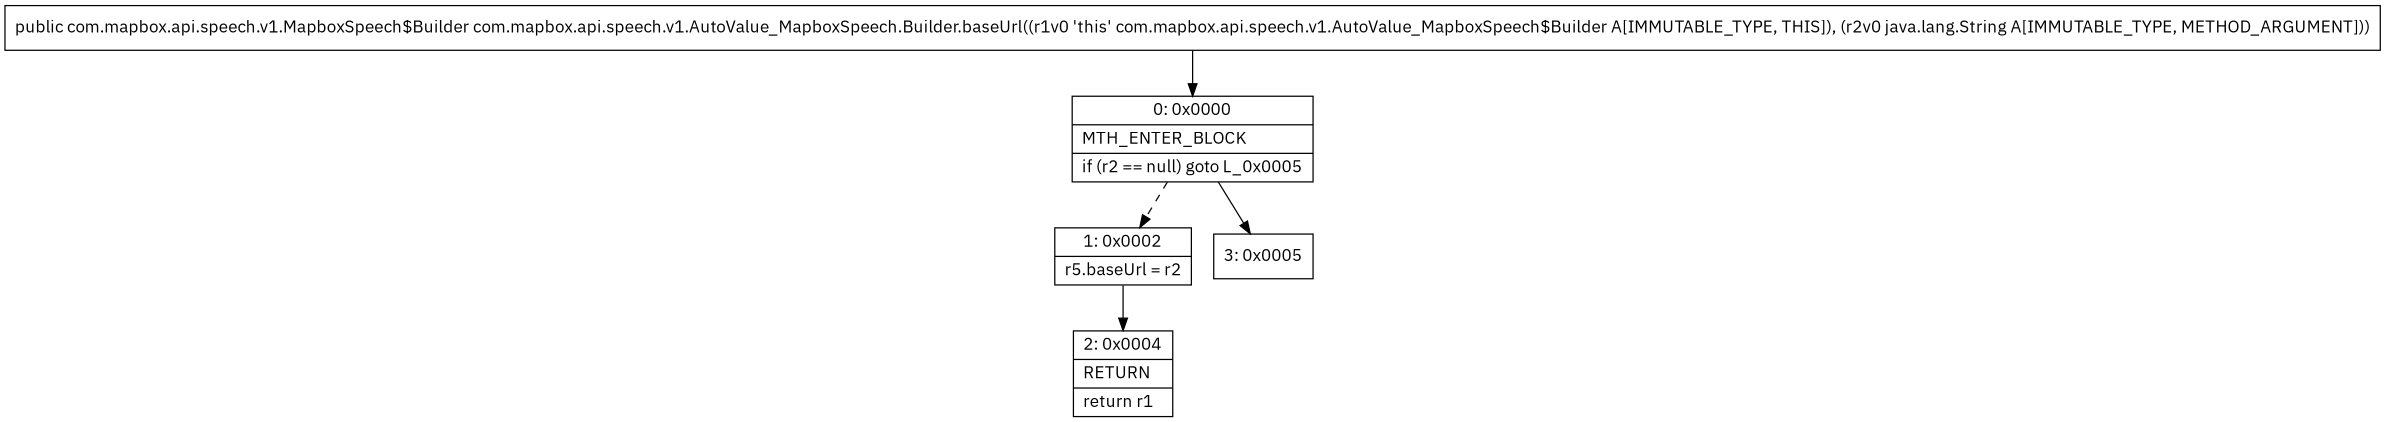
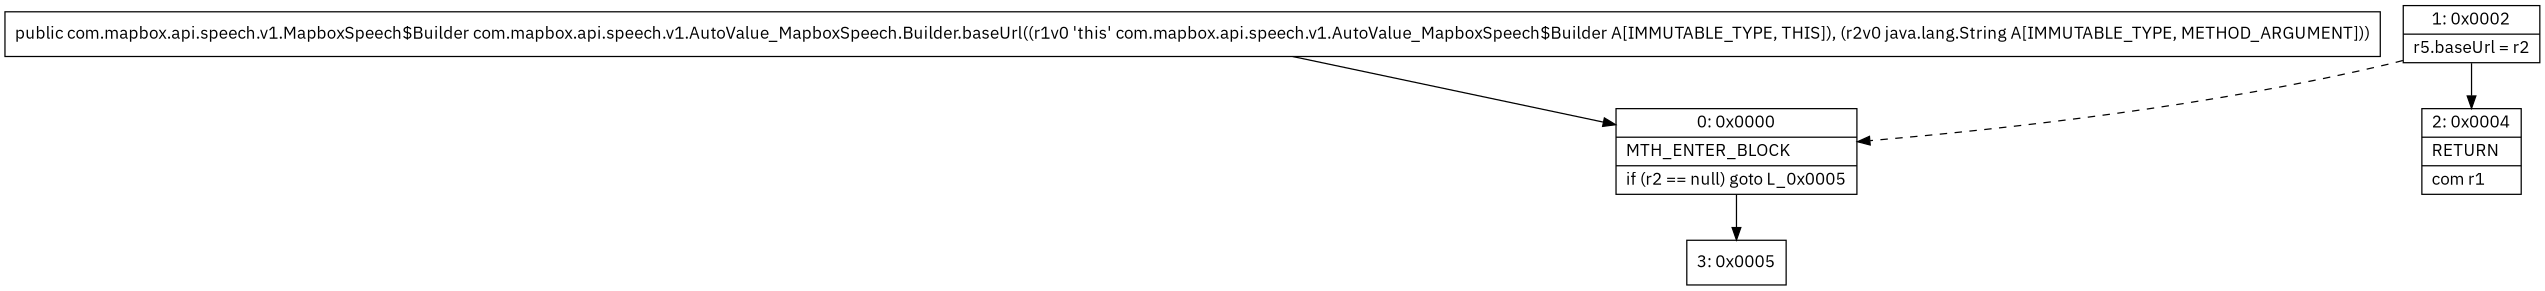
(1157, 199) -> (2138, 110)
(1119, 402) -> (2458, 179)
